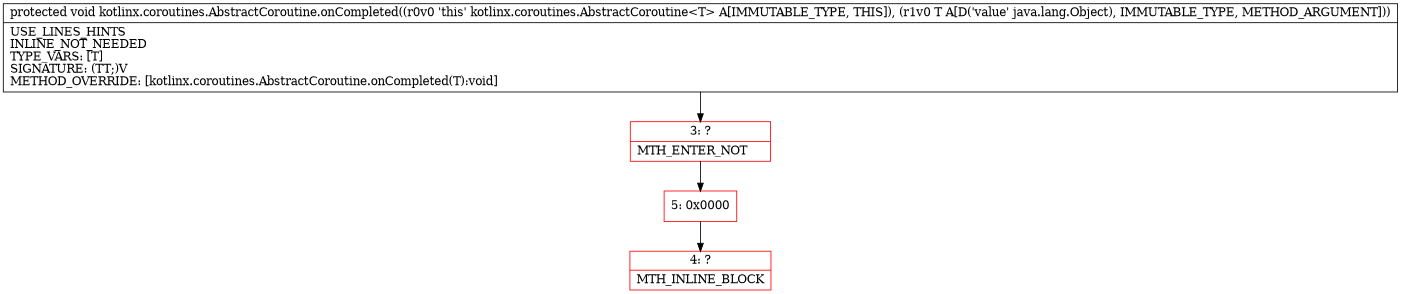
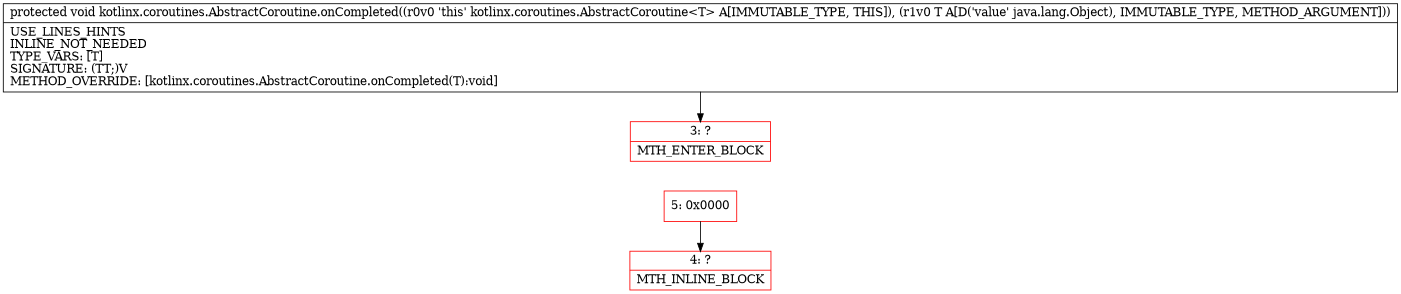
(692, 151) -> (700, 151)
(700, 172) -> none
